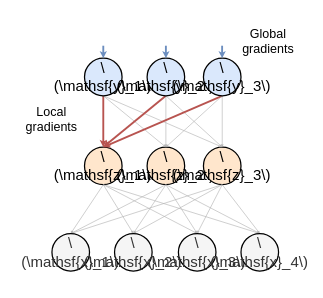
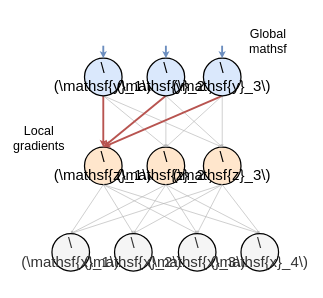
(268, 41) -> (268, 41)
(52, 119) -> (39, 138)
